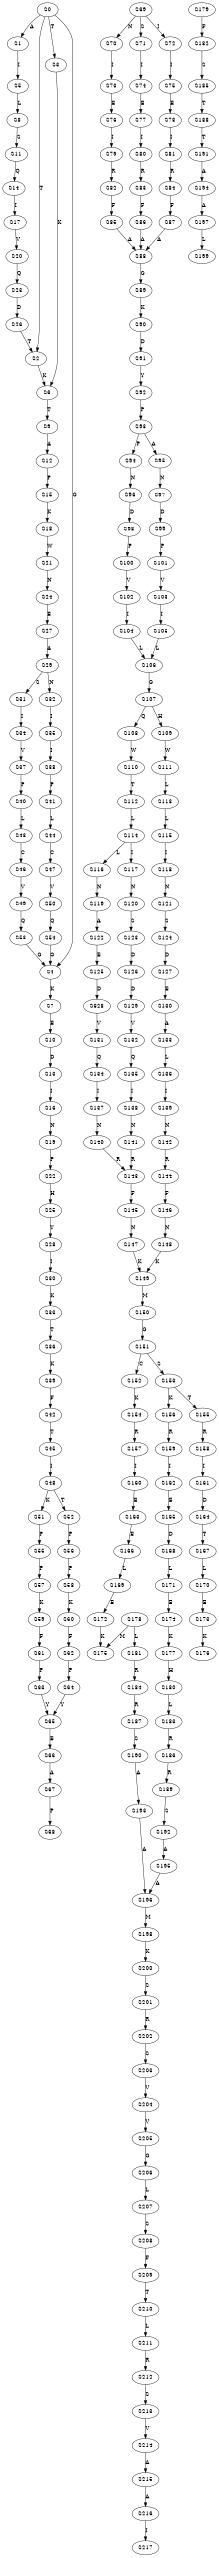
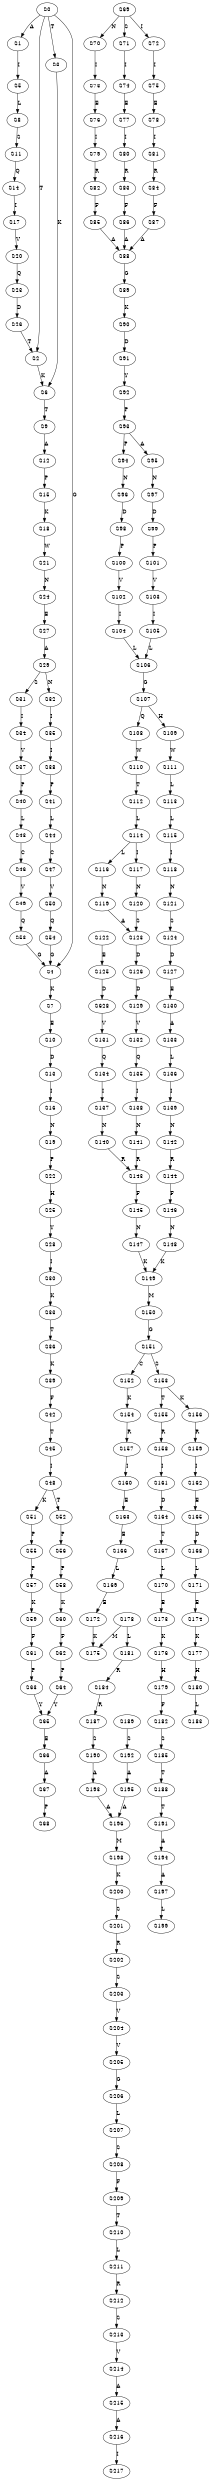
(97, 919) -> (118, 920)
none -> (161, 1669)
(169, 1756) -> none
